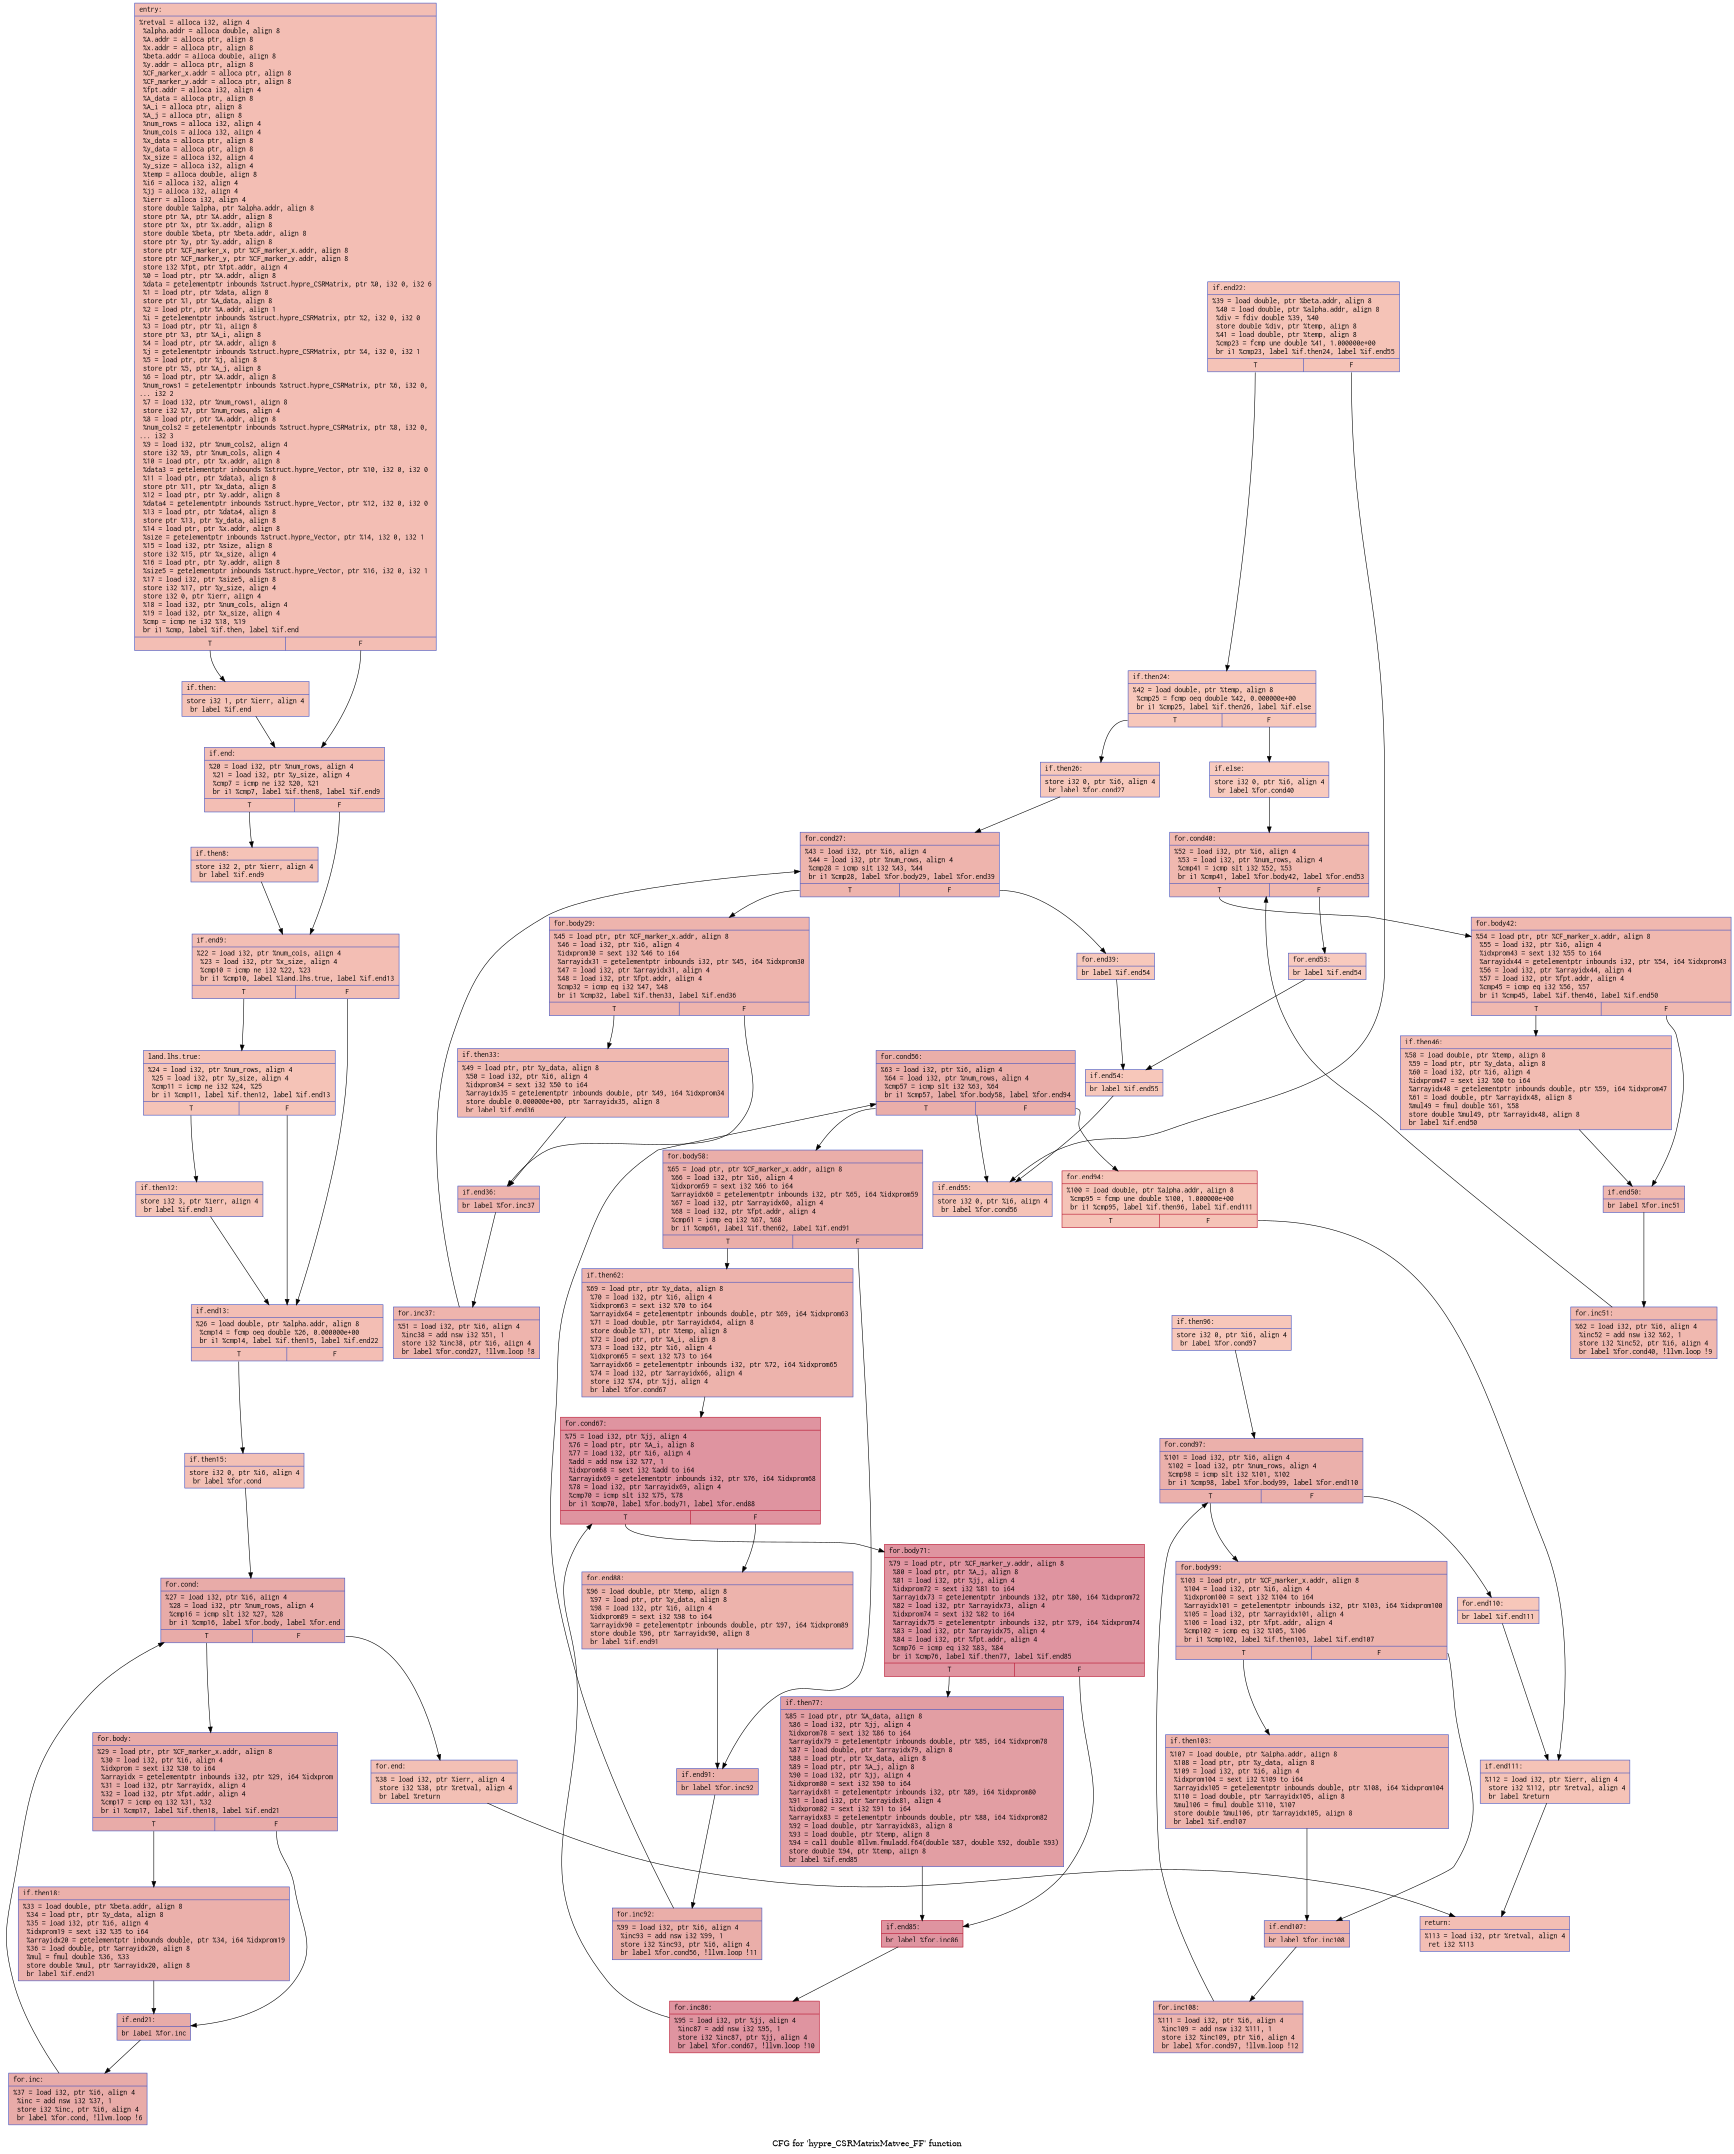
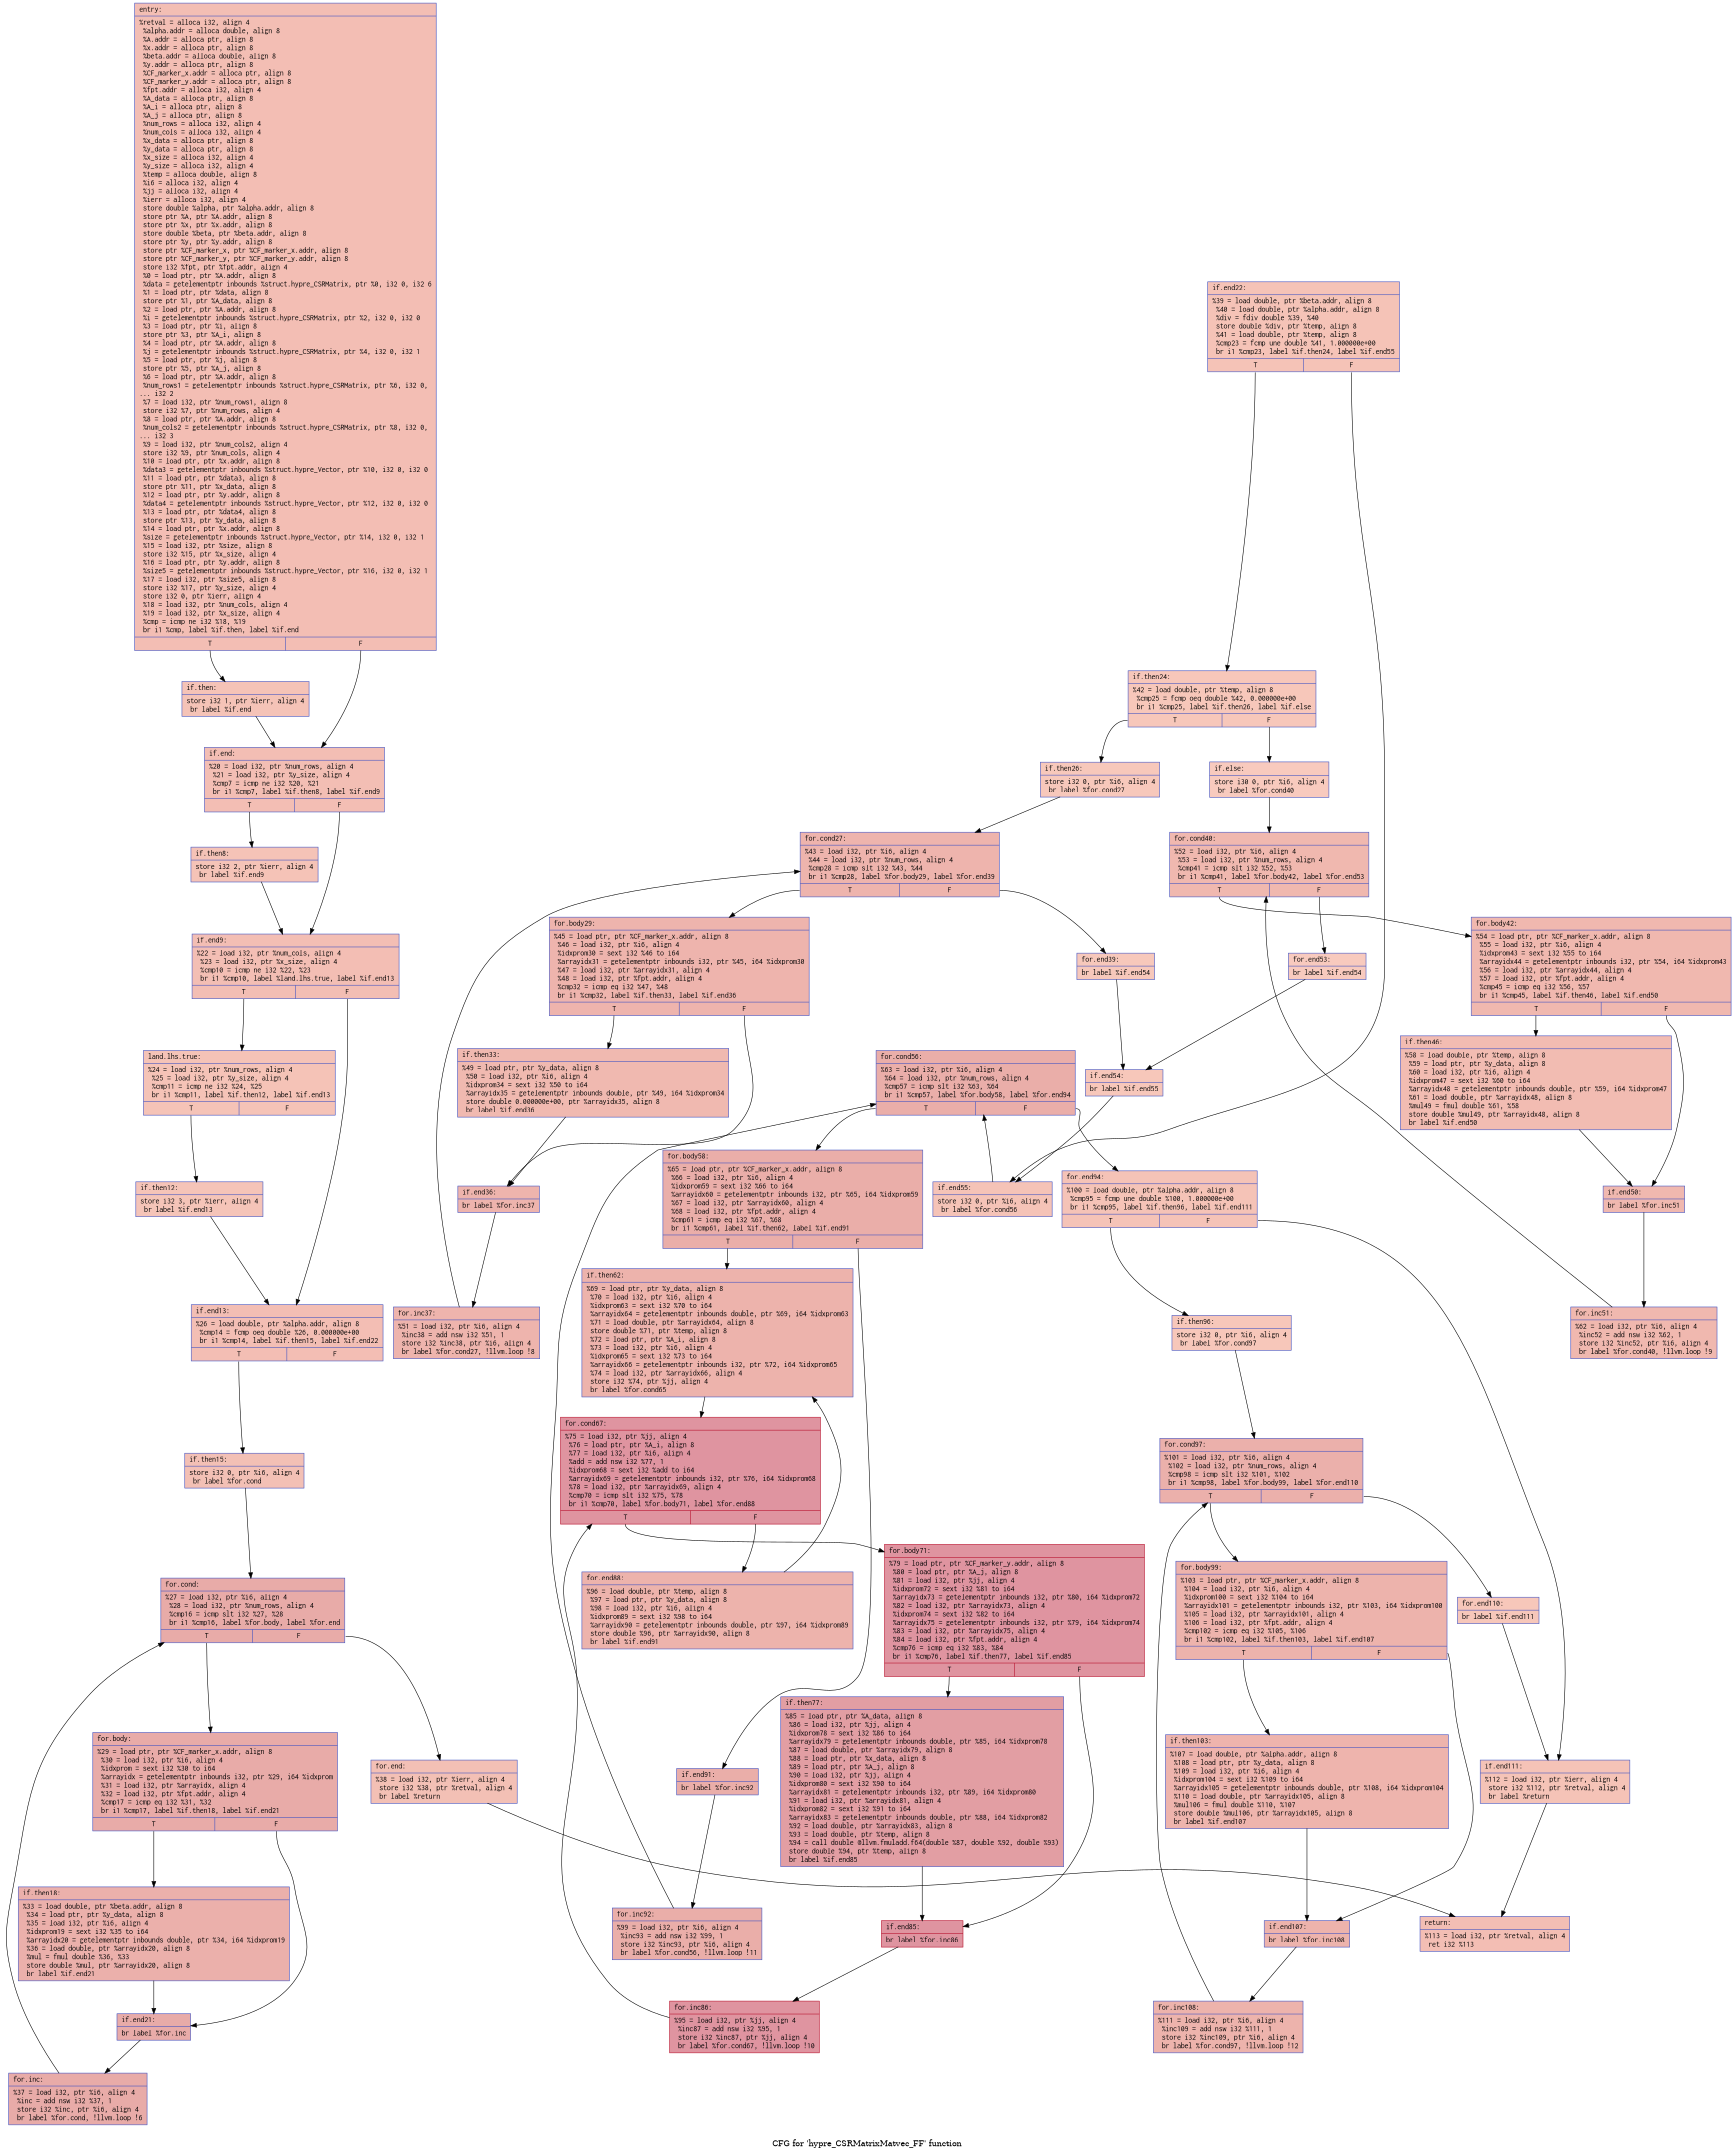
(208, 309) -> (208, 309)
(1269, 782) -> (1269, 782)
(981, 1146) -> (989, 1151)
(1160, 1199) -> (1160, 1199)
(287, 1207) -> none
none -> (1135, 1280)
(626, 1390) -> (626, 1390)
(717, 1706) -> (838, 1493)
